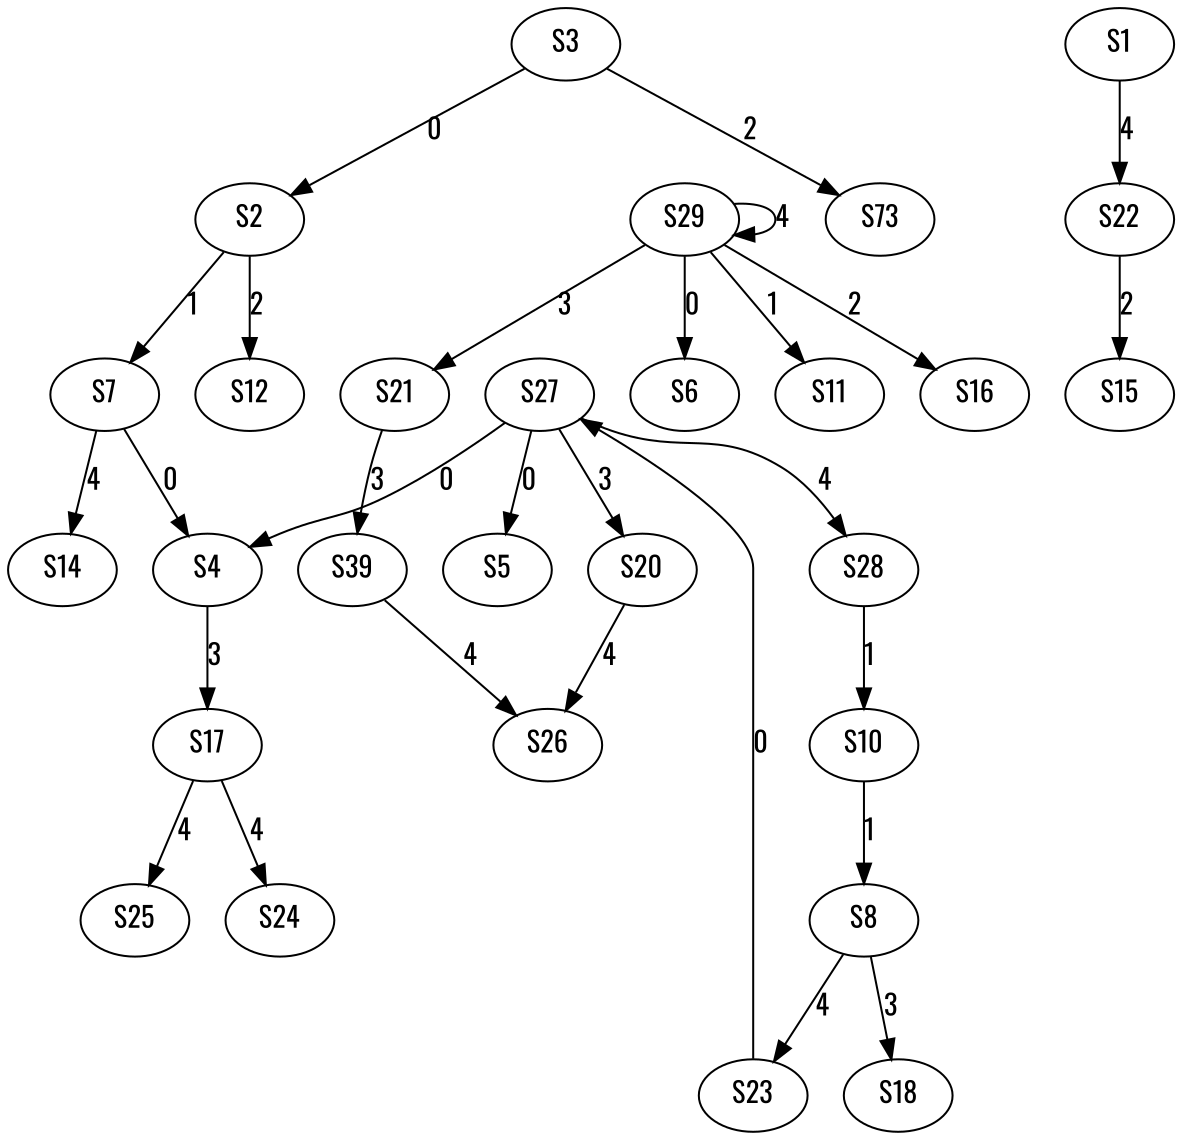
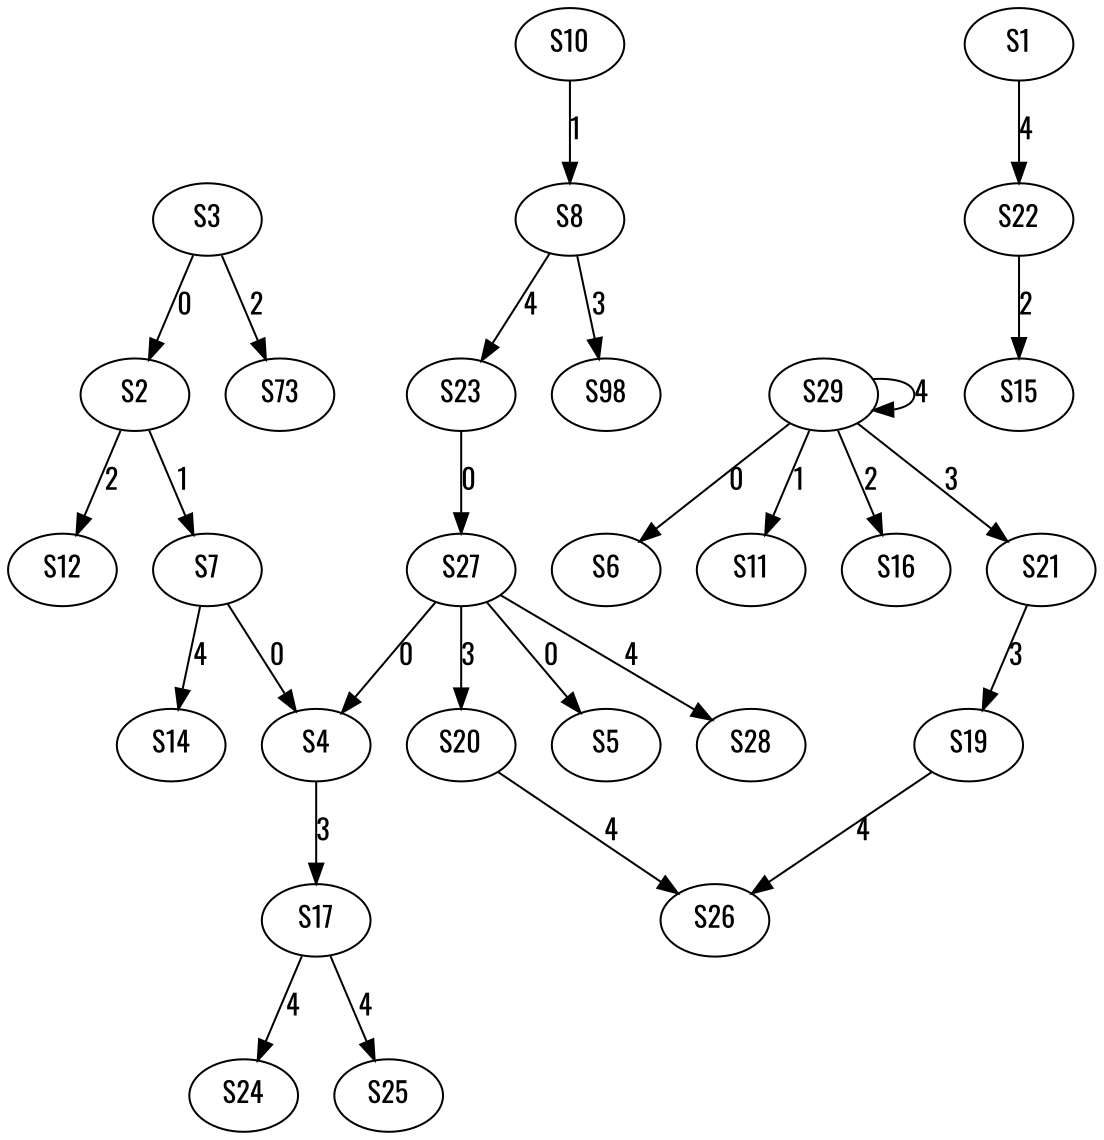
(352, 570) -> (969, 745)
(864, 647) -> none
(898, 1096) -> (606, 395)
